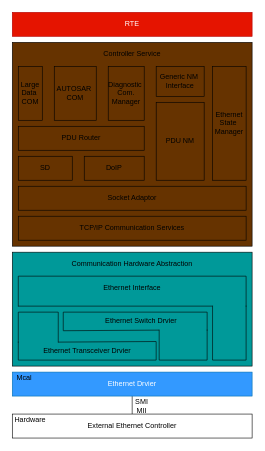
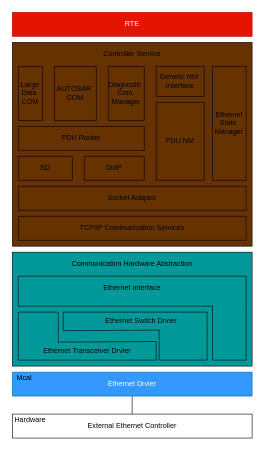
(142, 407) -> none
